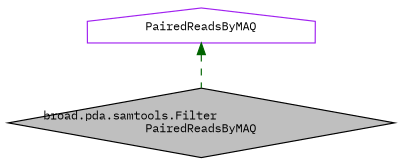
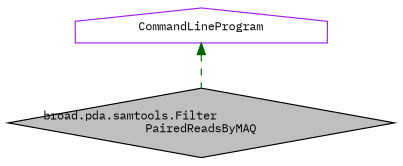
(201, 27) -> (201, 27)
